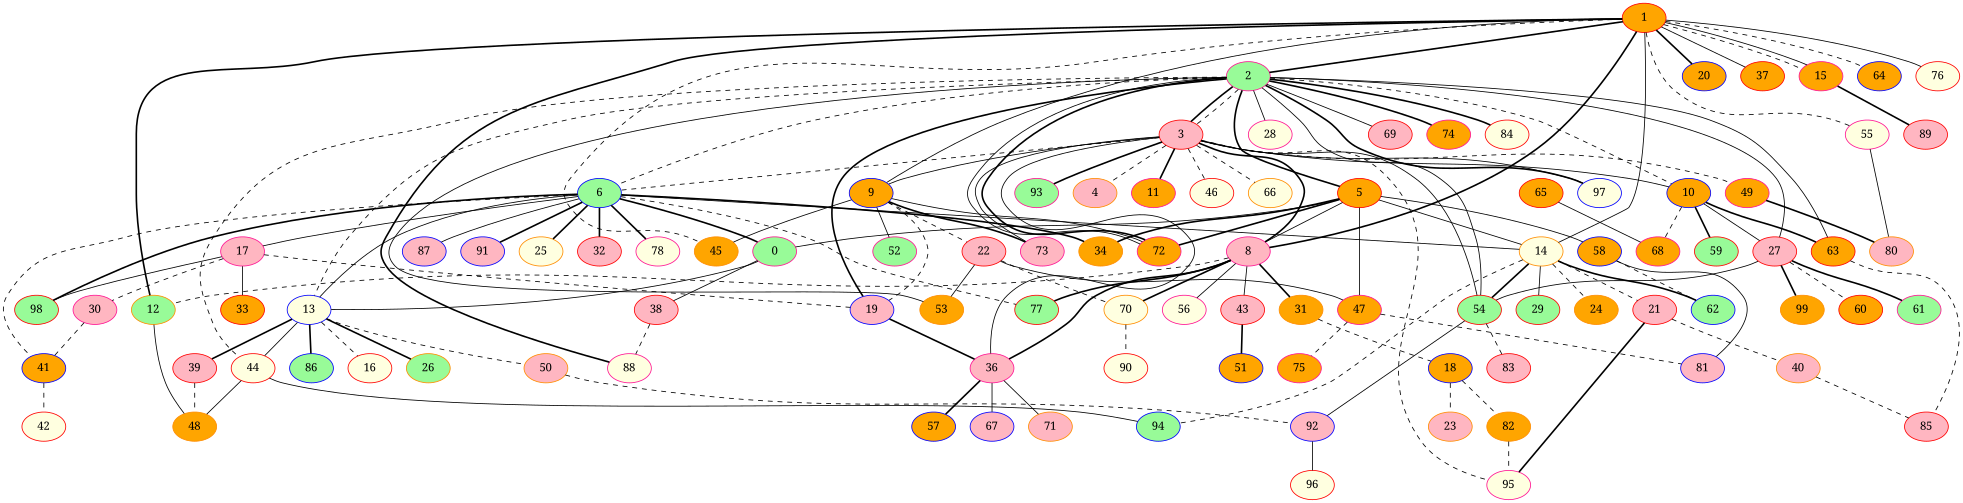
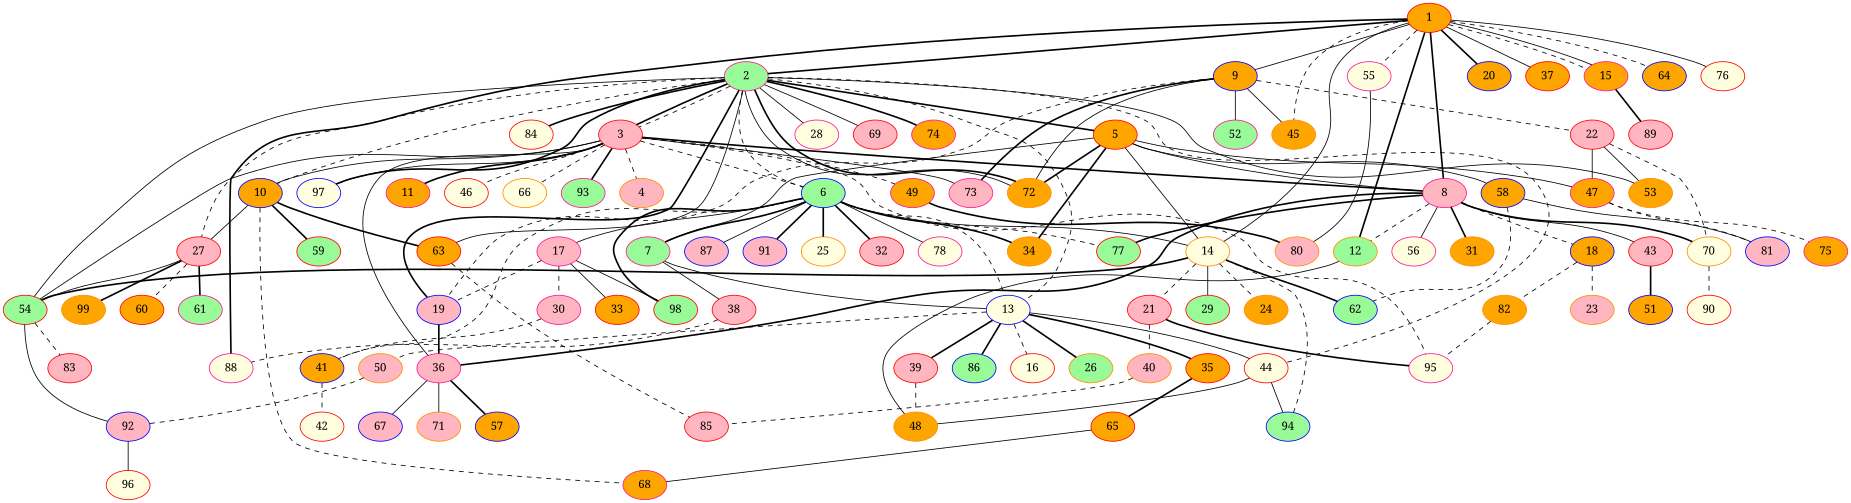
(1561, 102) -> (481, 101)
(982, 161) -> none
(629, 222) -> (882, 222)
(431, 223) -> (967, 236)
(775, 251) -> (648, 251)
(1159, 251) -> (1029, 193)
(1374, 341) -> (1517, 224)
none -> (1208, 368)
